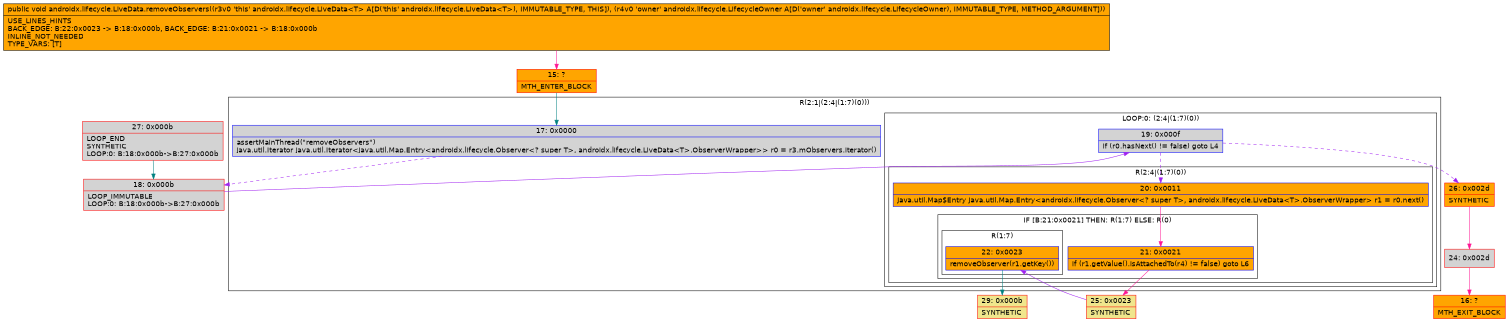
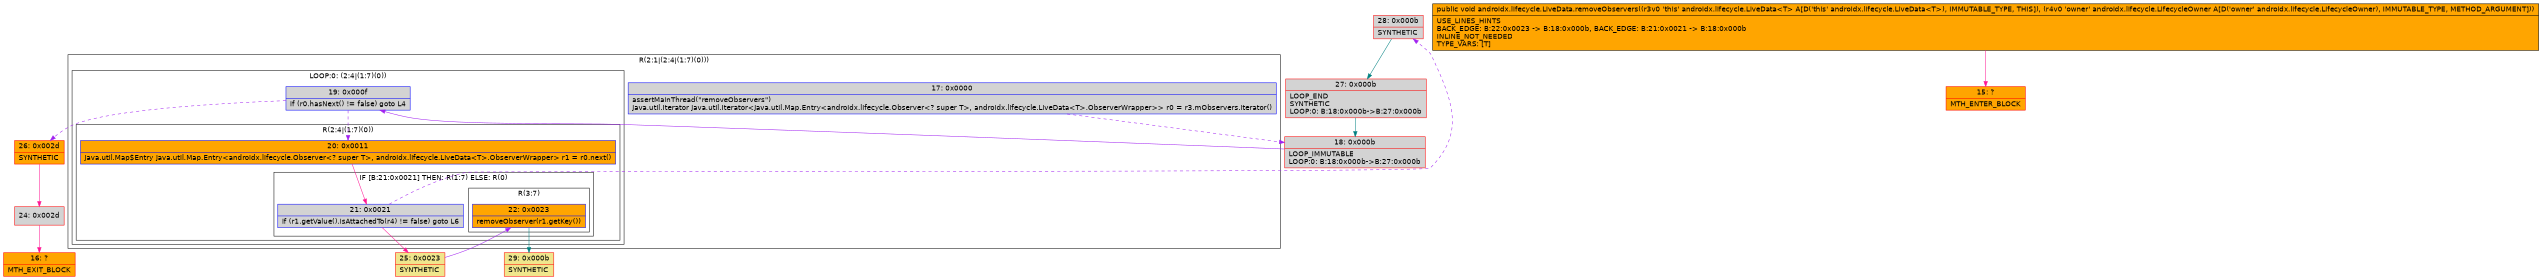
none -> (1398, 27)
(557, 106) -> none
(1002, 236) -> (529, 194)
(1161, 258) -> (371, 216)
